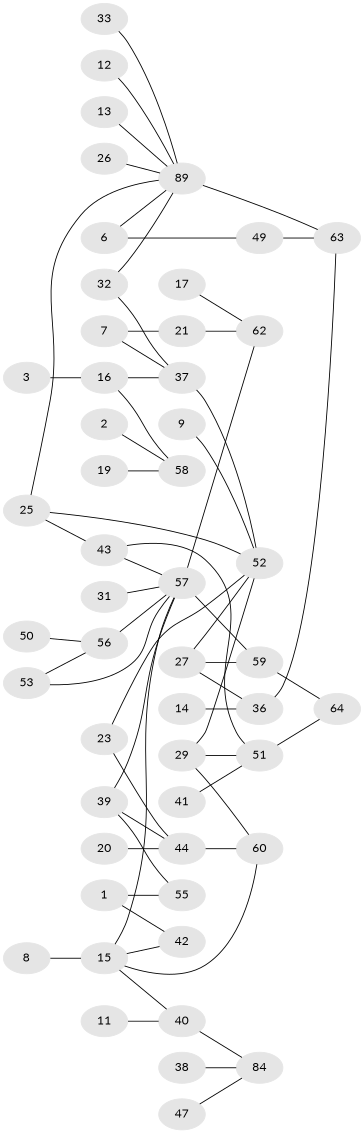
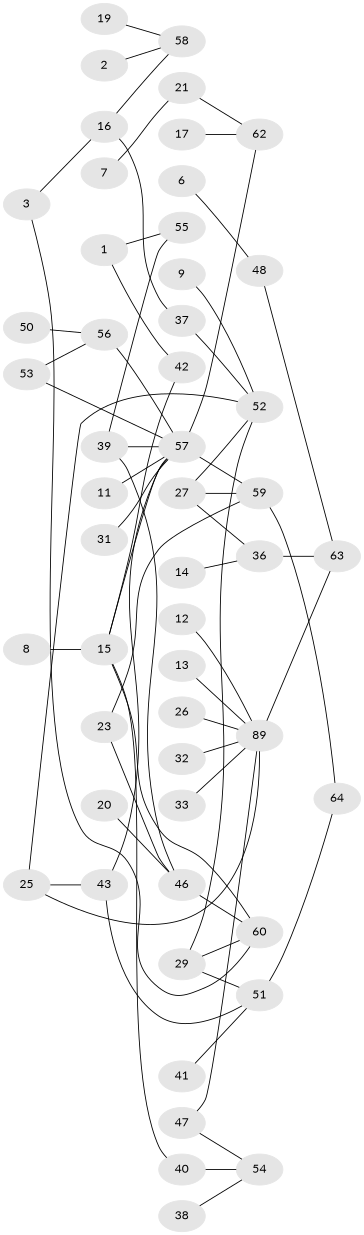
(143, 208) -> (232, 933)
(260, 238) -> (260, 271)
(140, 326) -> none
(143, 355) -> none
(170, 629) -> (141, 583)
none -> (53, 700)
(182, 849) -> (182, 885)
(143, 1021) -> (140, 472)
(260, 1068) -> (260, 1170)
